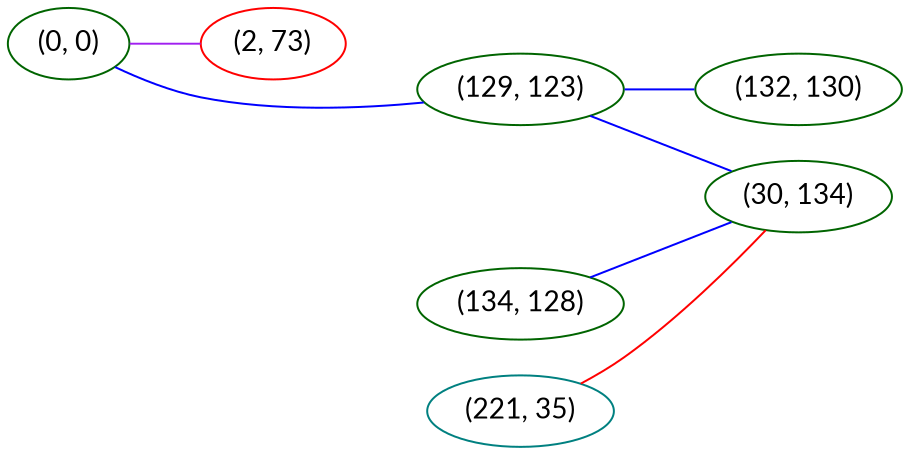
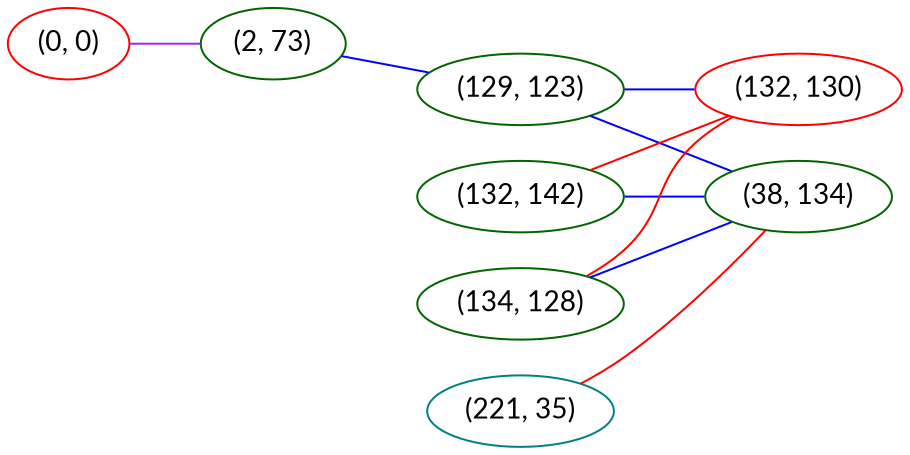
(69, 44) -> (69, 44)
(273, 44) -> (273, 44)
(799, 89) -> (799, 89)
(267, 106) -> (385, 64)
none -> (521, 197)
(799, 197) -> (799, 197)
none -> (653, 212)
